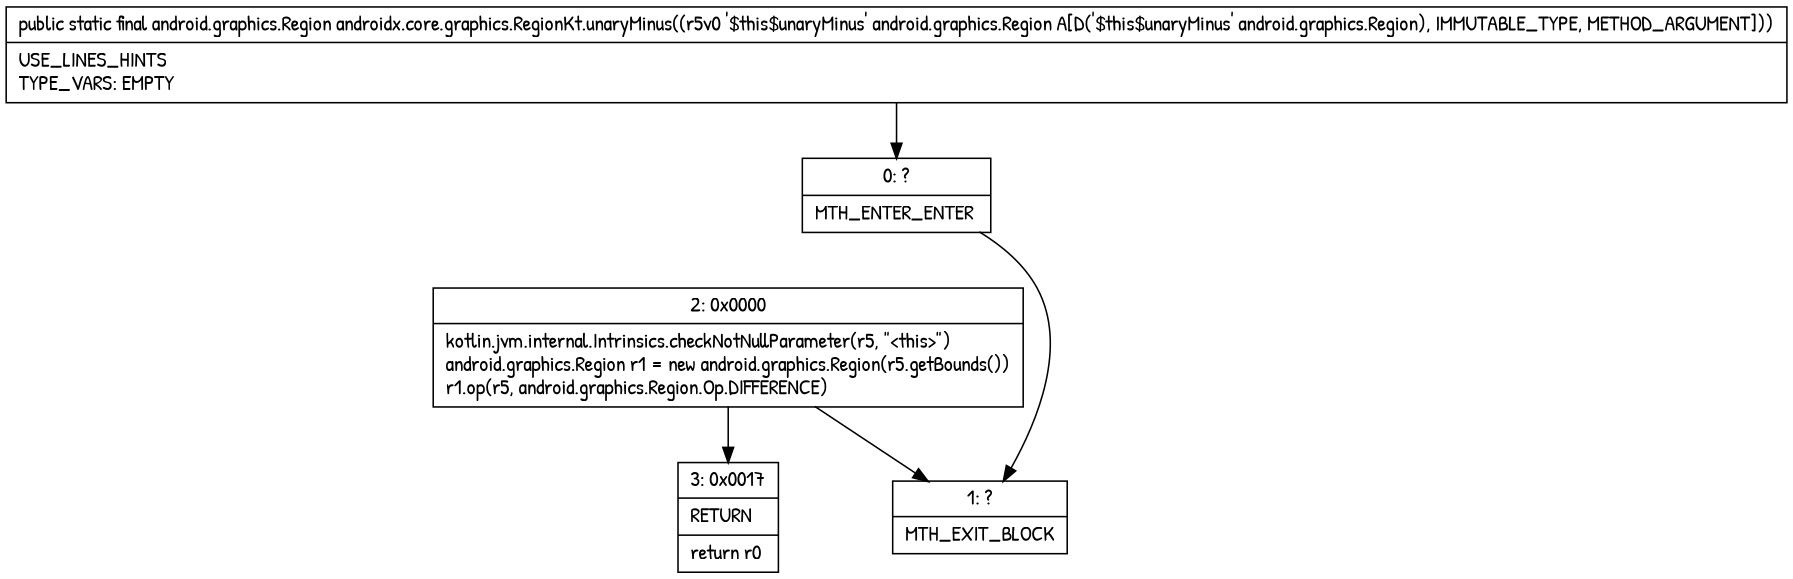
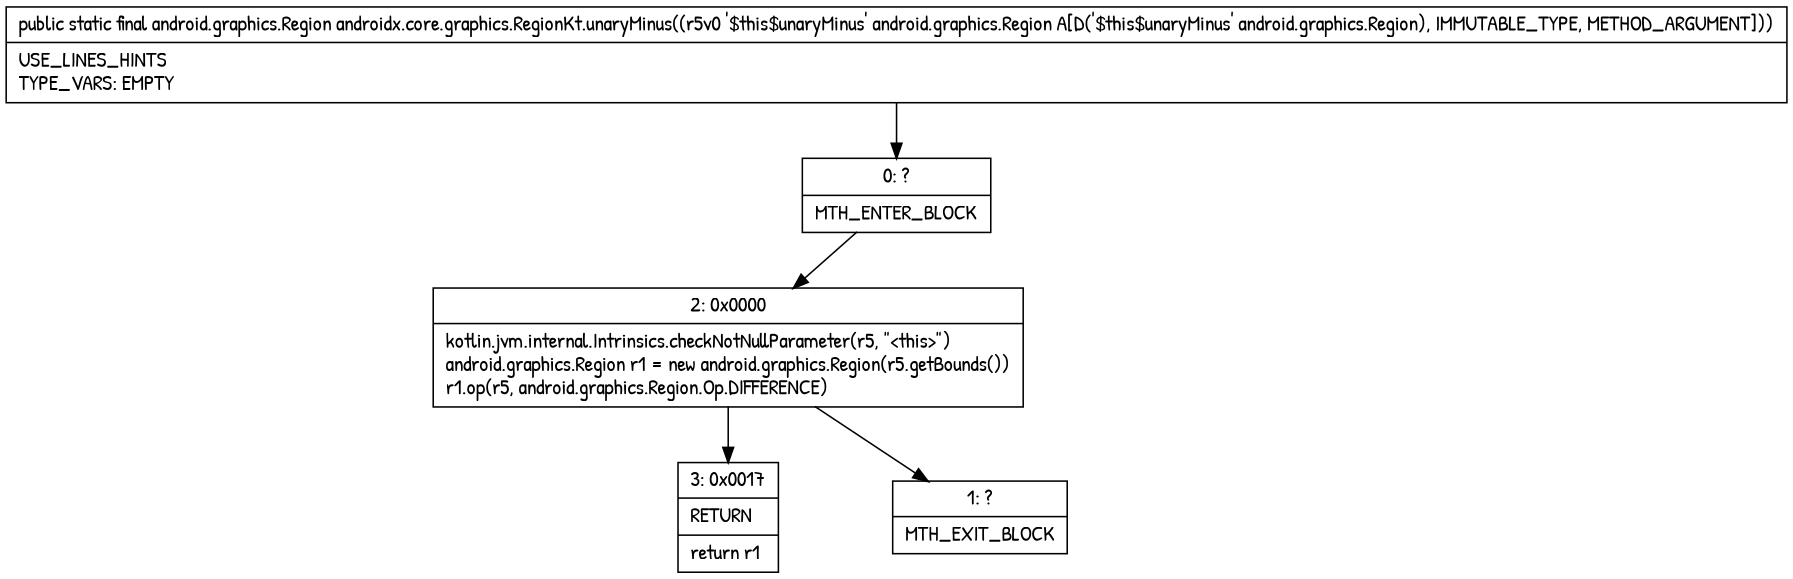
(894, 213) -> (897, 213)
(1050, 340) -> (831, 255)
(726, 553) -> (726, 553)
